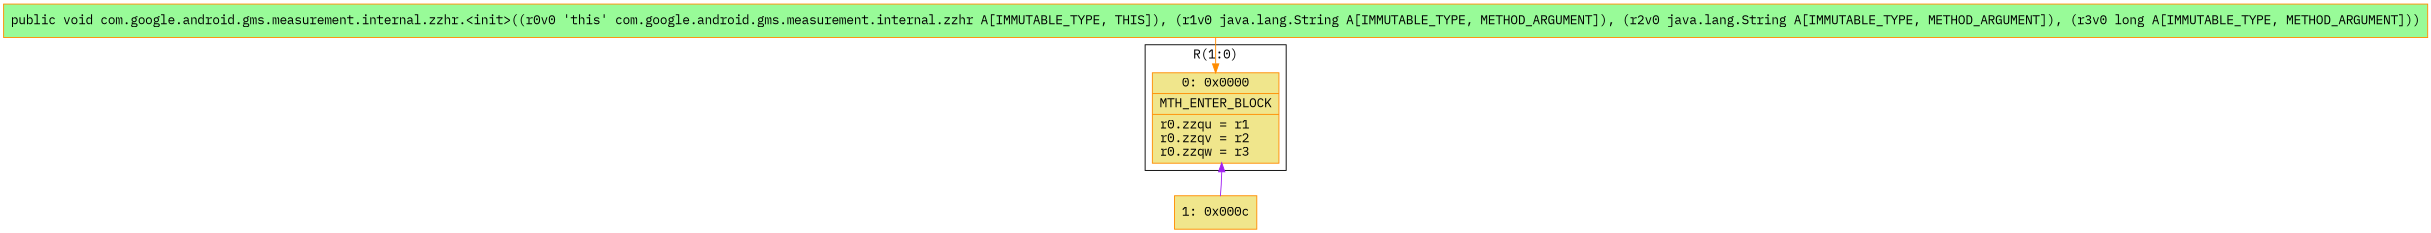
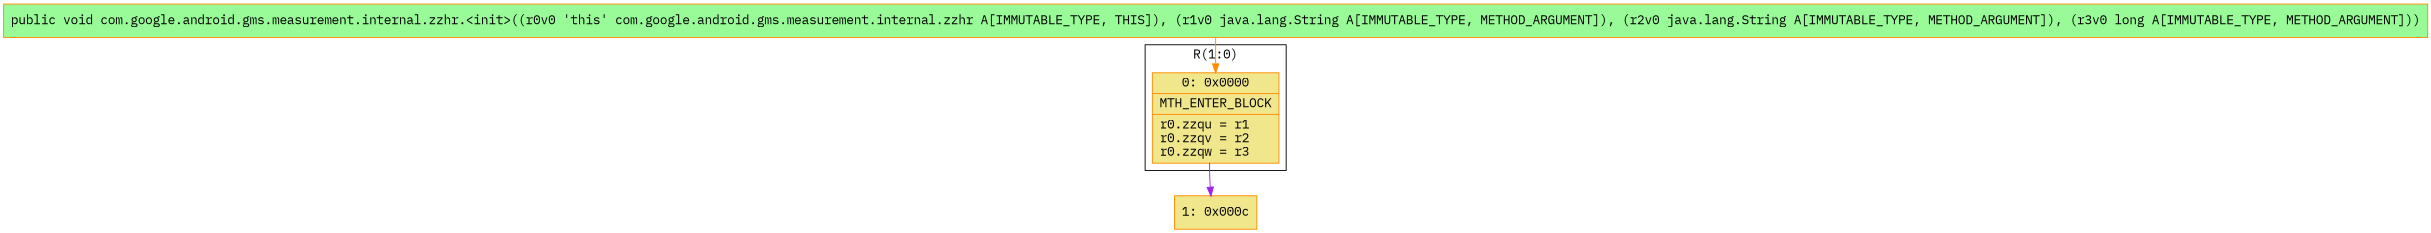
(1221, 184) -> (1210, 176)
